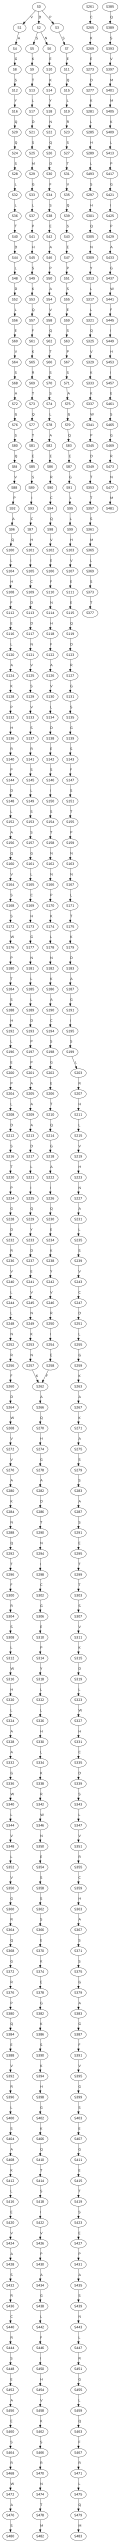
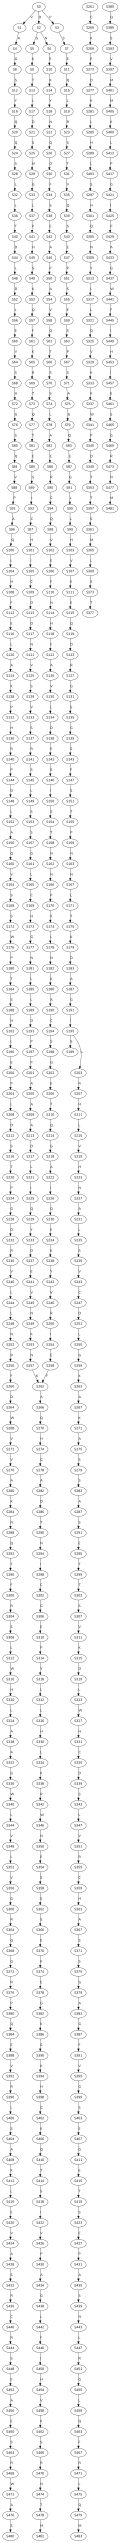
(74, 1061) -> (81, 1050)
